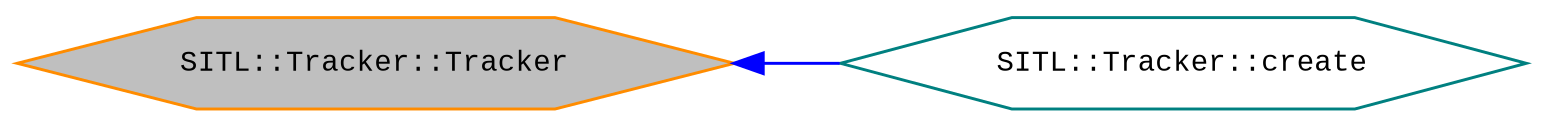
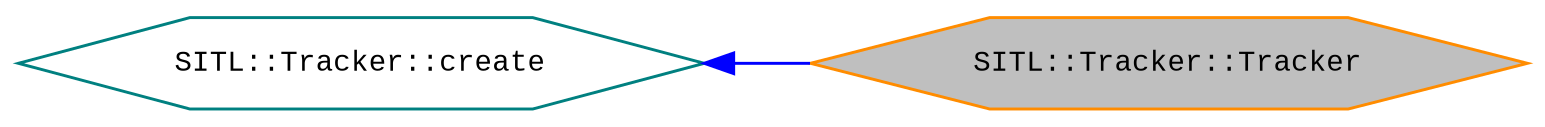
(802, 63) -> (772, 63)
